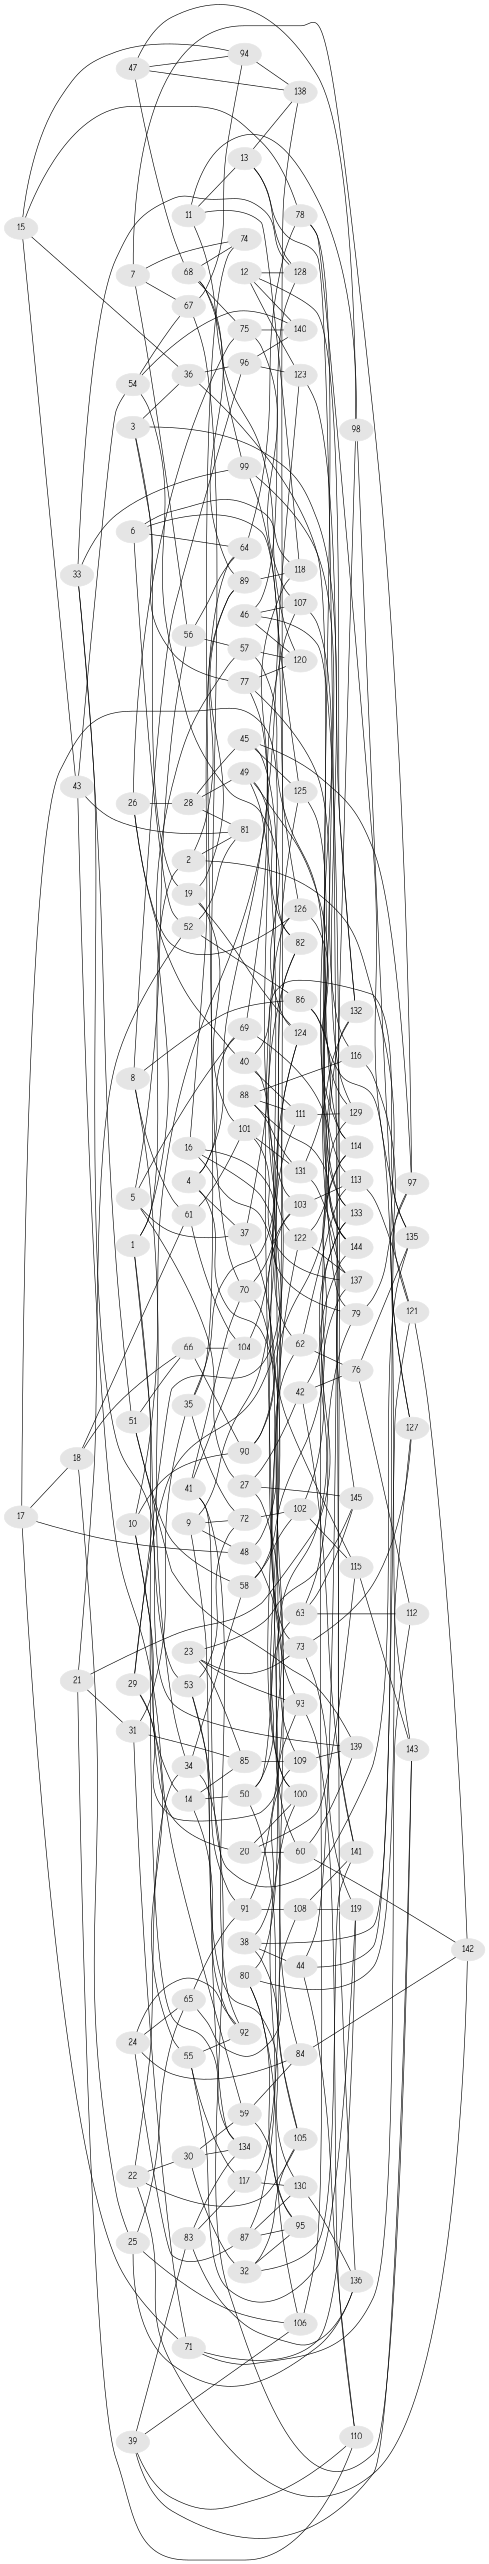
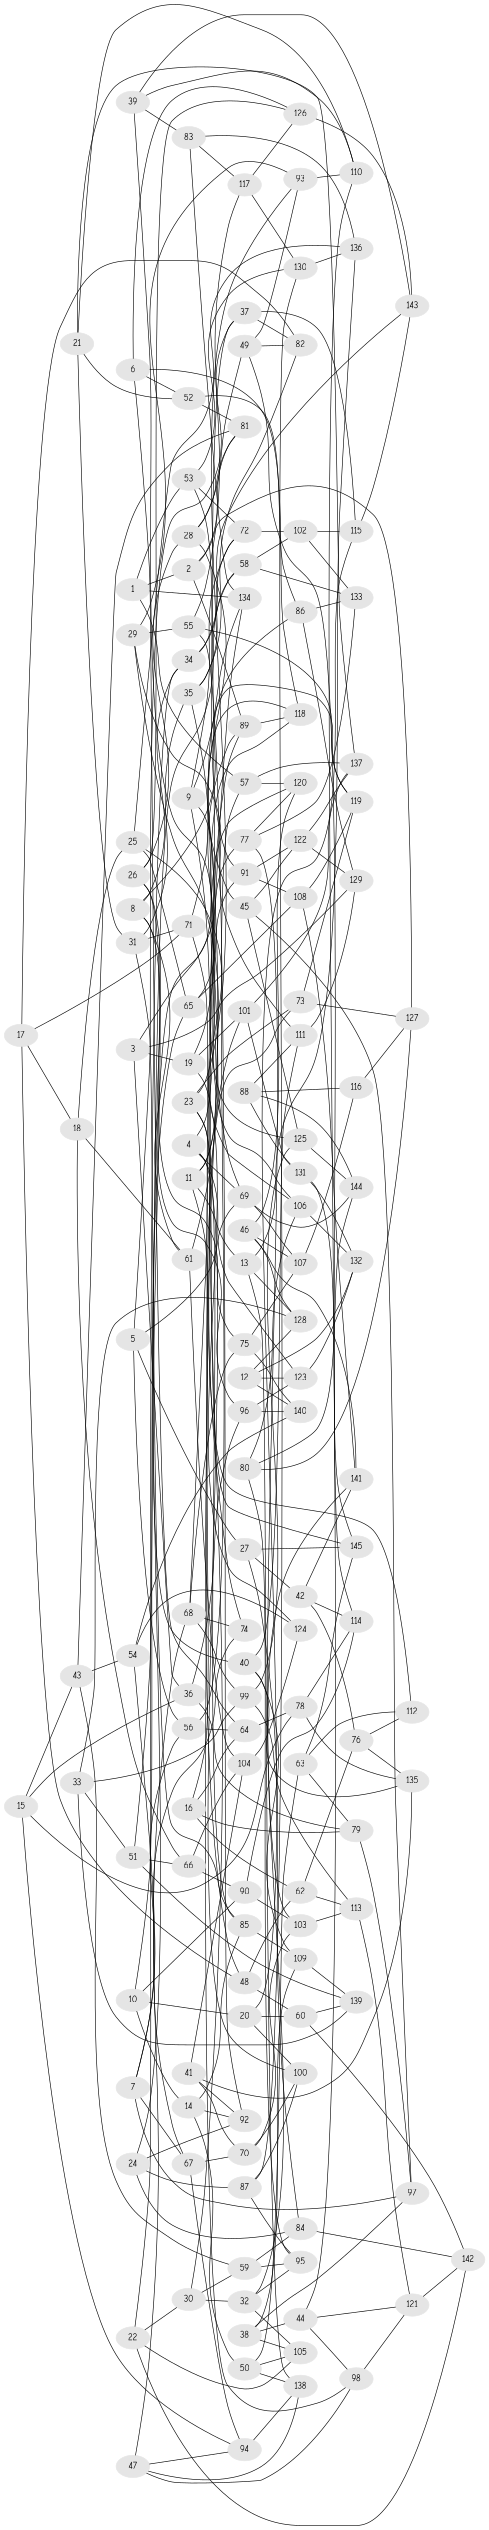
(252, 1373) -> (190, 874)
